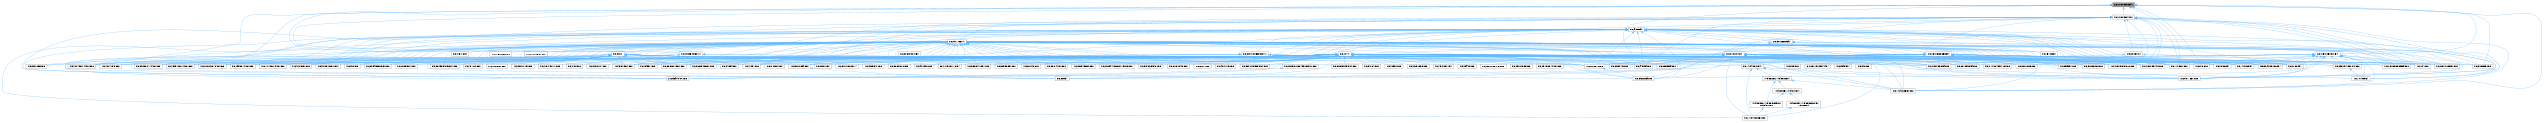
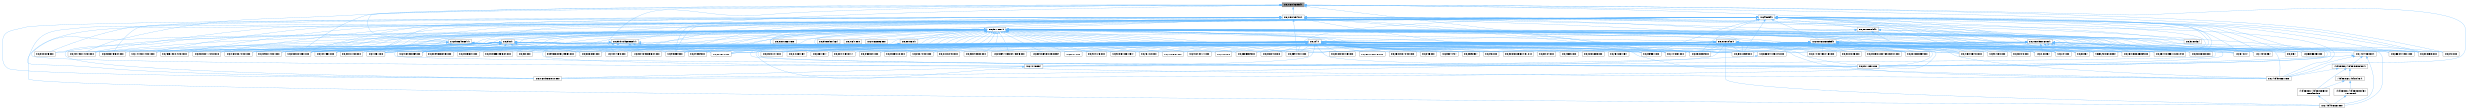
(1877, 23) -> (790, 34)
(1731, 57) -> (803, 72)
(648, 66) -> (561, 54)
(950, 66) -> (2291, 54)
(1151, 66) -> (1046, 54)
(1345, 66) -> (1518, 54)
(1467, 66) -> (1342, 54)
(1521, 66) -> none
(1818, 66) -> (1449, 54)
(2222, 66) -> (2242, 54)
(2447, 66) -> (2170, 54)
(879, 73) -> (2062, 48)
(1623, 73) -> (1760, 48)
(985, 75) -> (1511, 46)
(1777, 79) -> (2350, 66)
